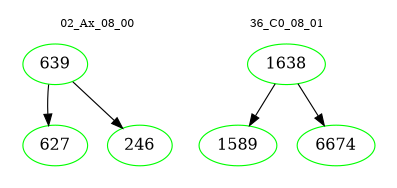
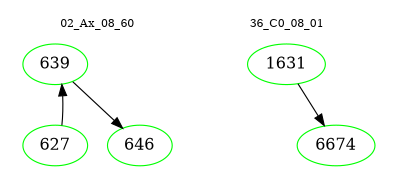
(98, 24) -> (98, 24)
(286, 64) -> (286, 64)
(48, 99) -> (63, 111)
(140, 145) -> (140, 145)
(238, 145) -> none
